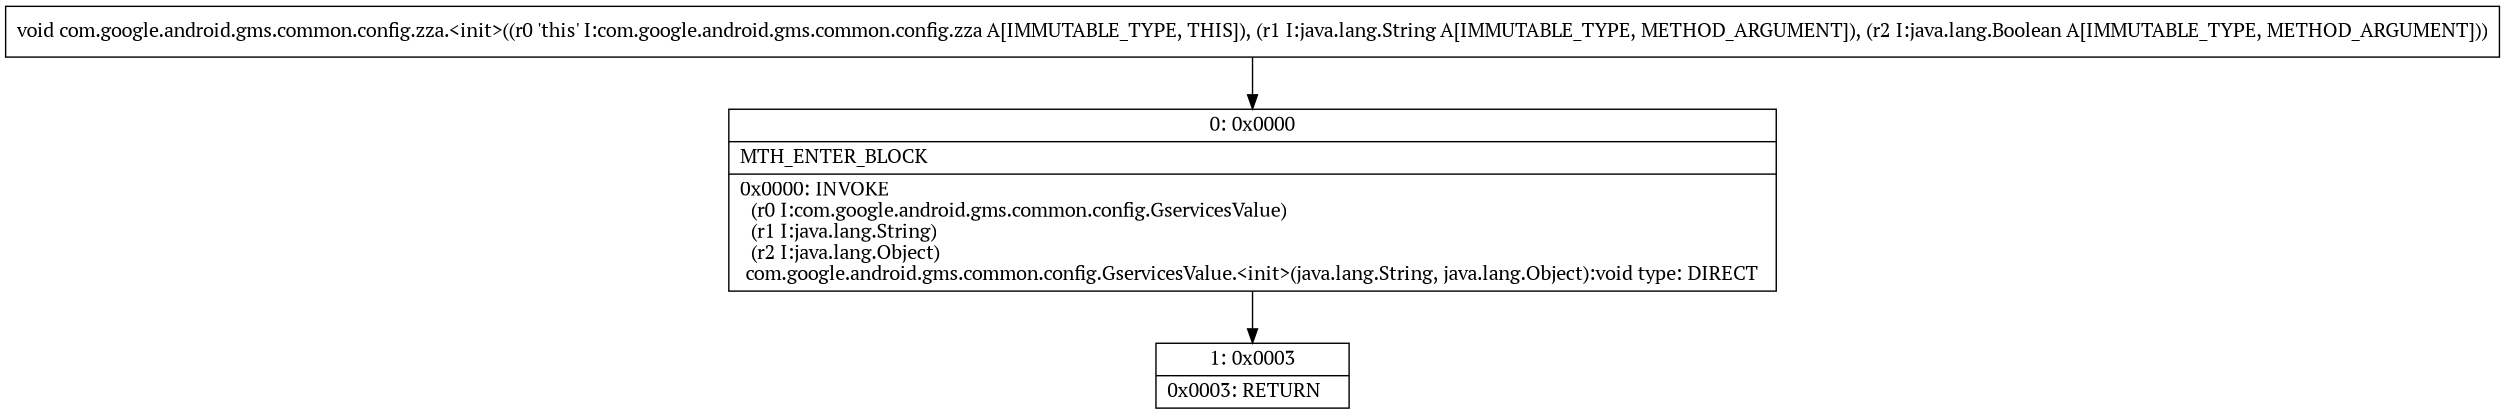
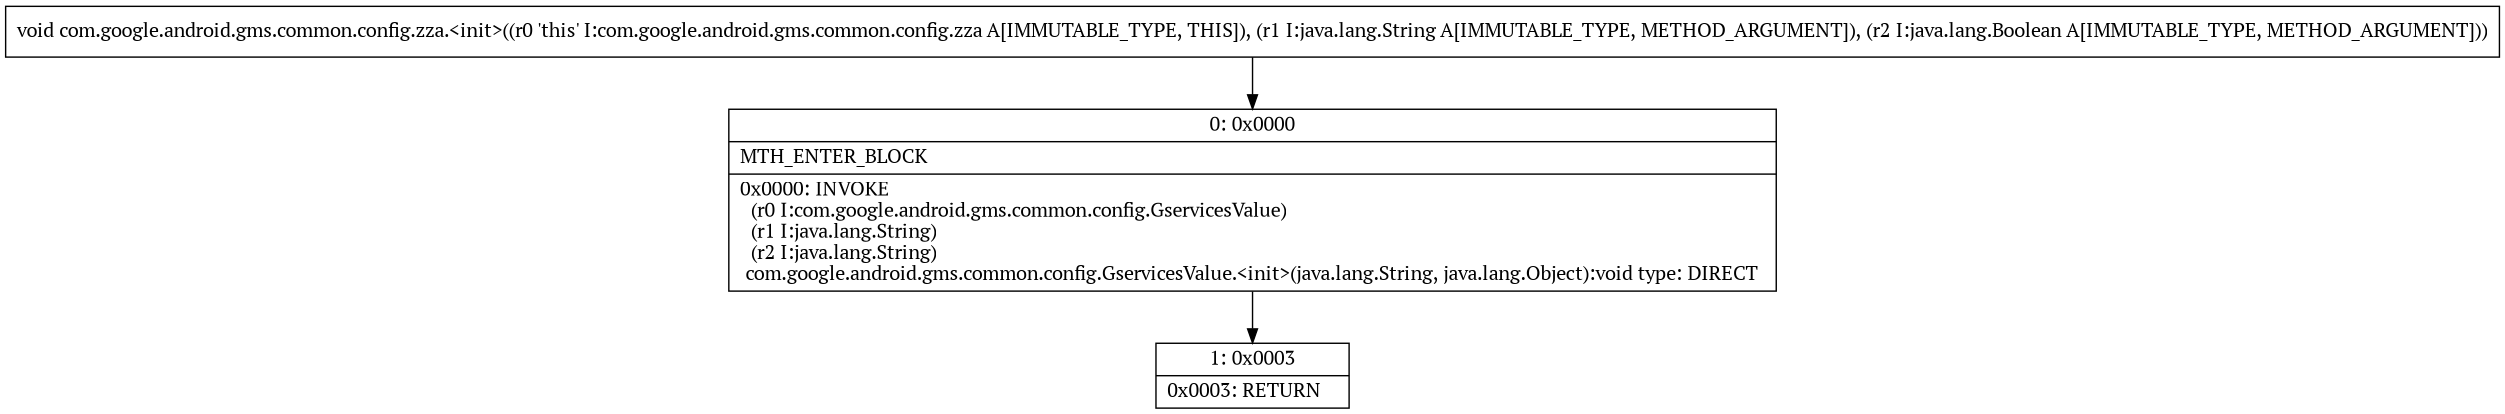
(840, 253) -> (839, 253)
